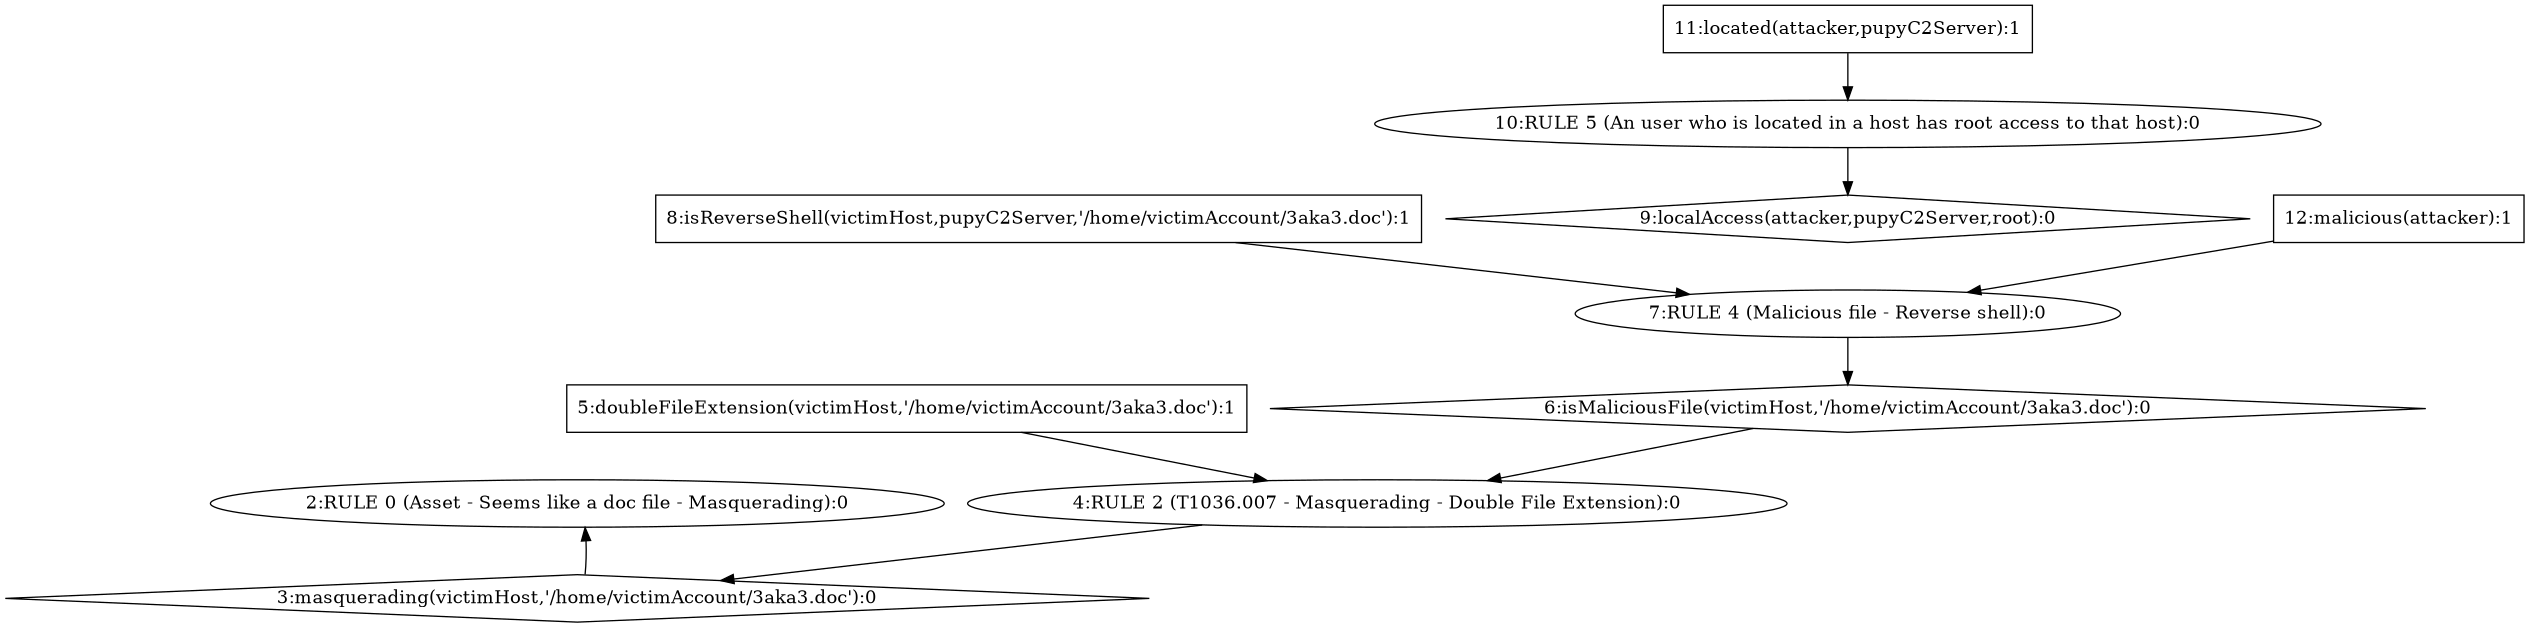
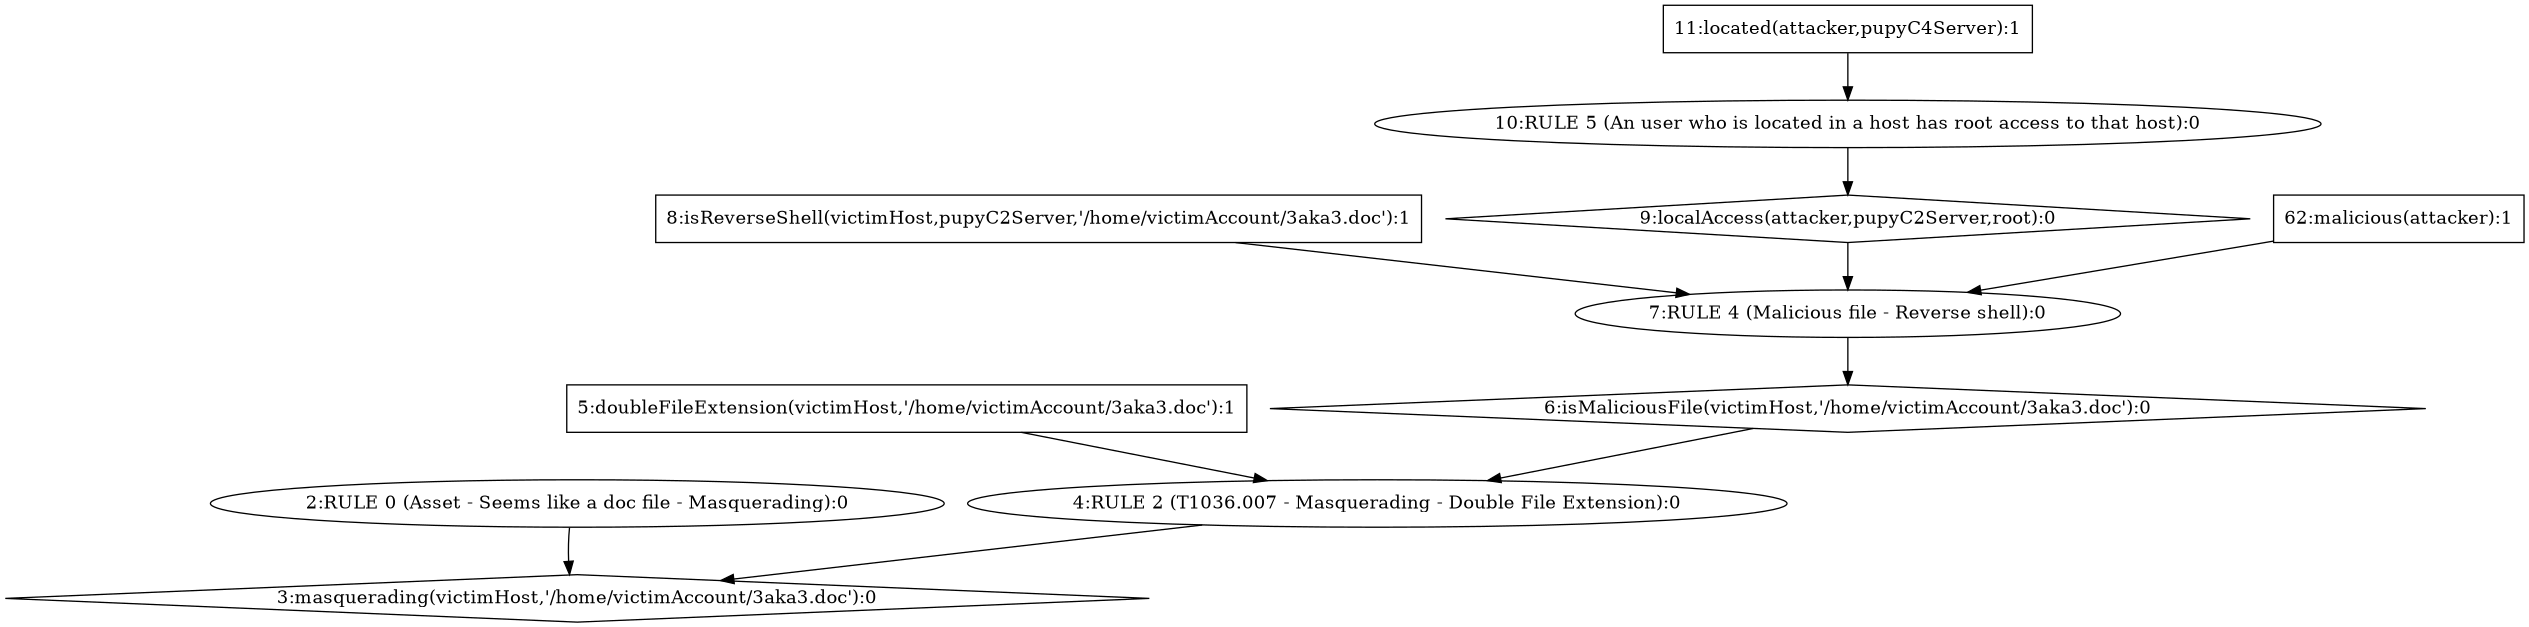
(1848, 29) -> (1848, 29)
(2399, 219) -> (2399, 219)
none -> (1848, 260)
(586, 558) -> (568, 544)
